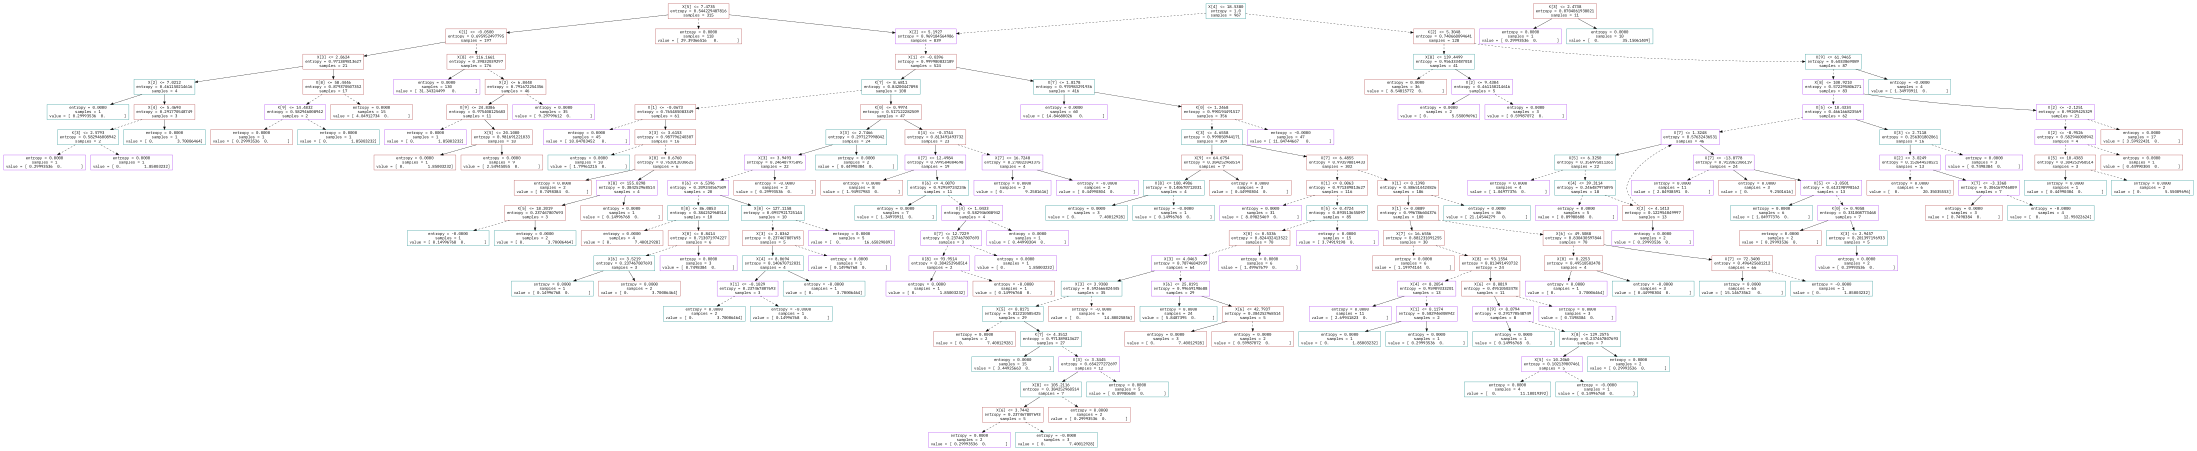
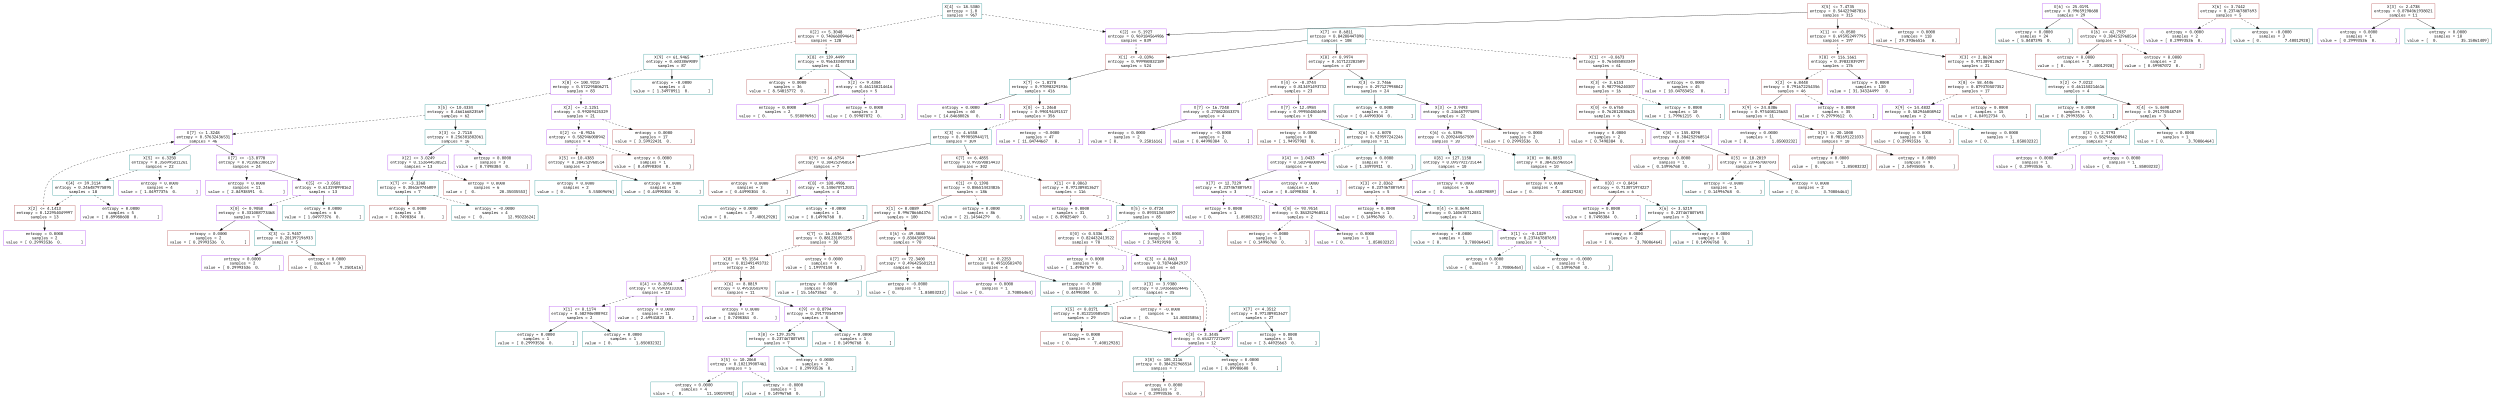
(910, 73) -> (1238, 49)
(1948, 104) -> (581, 98)
(1833, 112) -> (455, 112)
(1739, 174) -> (305, 250)
(1174, 188) -> (826, 188)
(1989, 188) -> (408, 188)
(773, 224) -> (1416, 175)
(1181, 275) -> (1203, 295)
(1031, 326) -> (1140, 327)
(1033, 401) -> none
